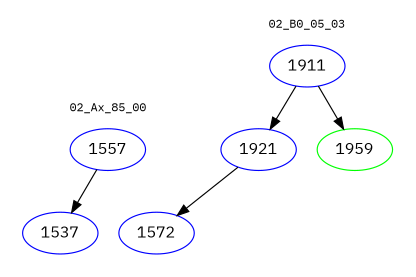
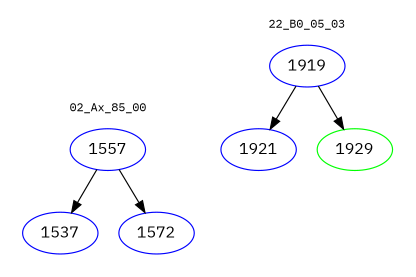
(307, 25) -> (307, 25)
(307, 66) -> (307, 66)
(355, 150) -> (355, 150)
(212, 188) -> (129, 186)
